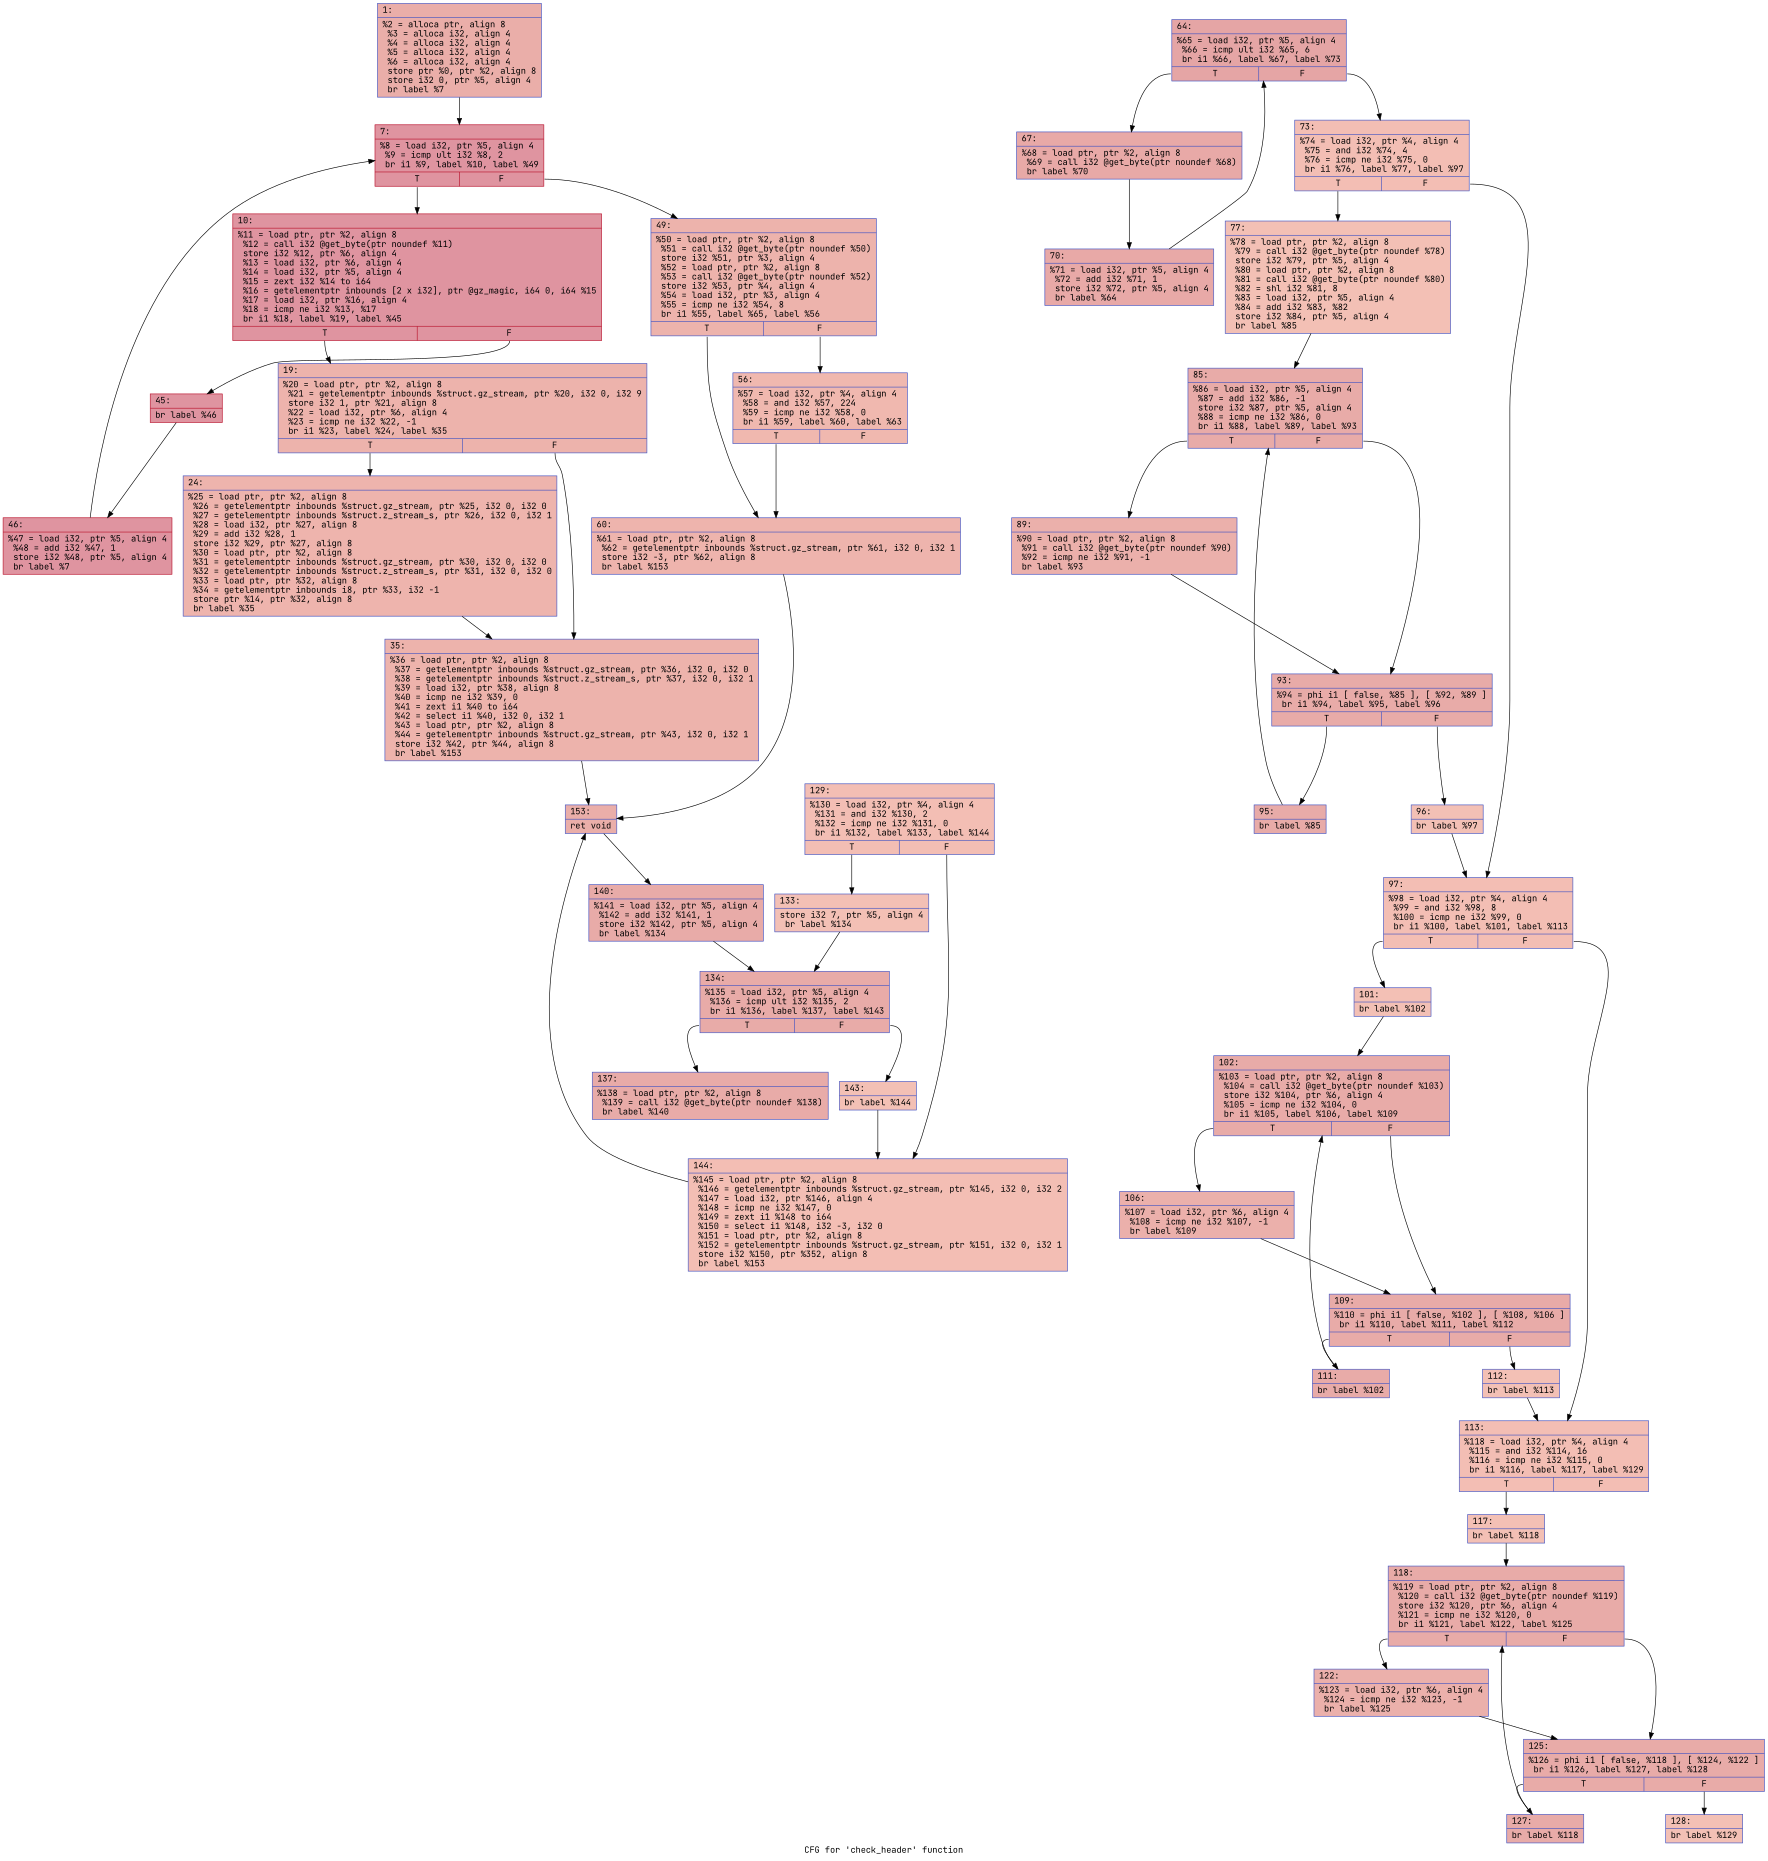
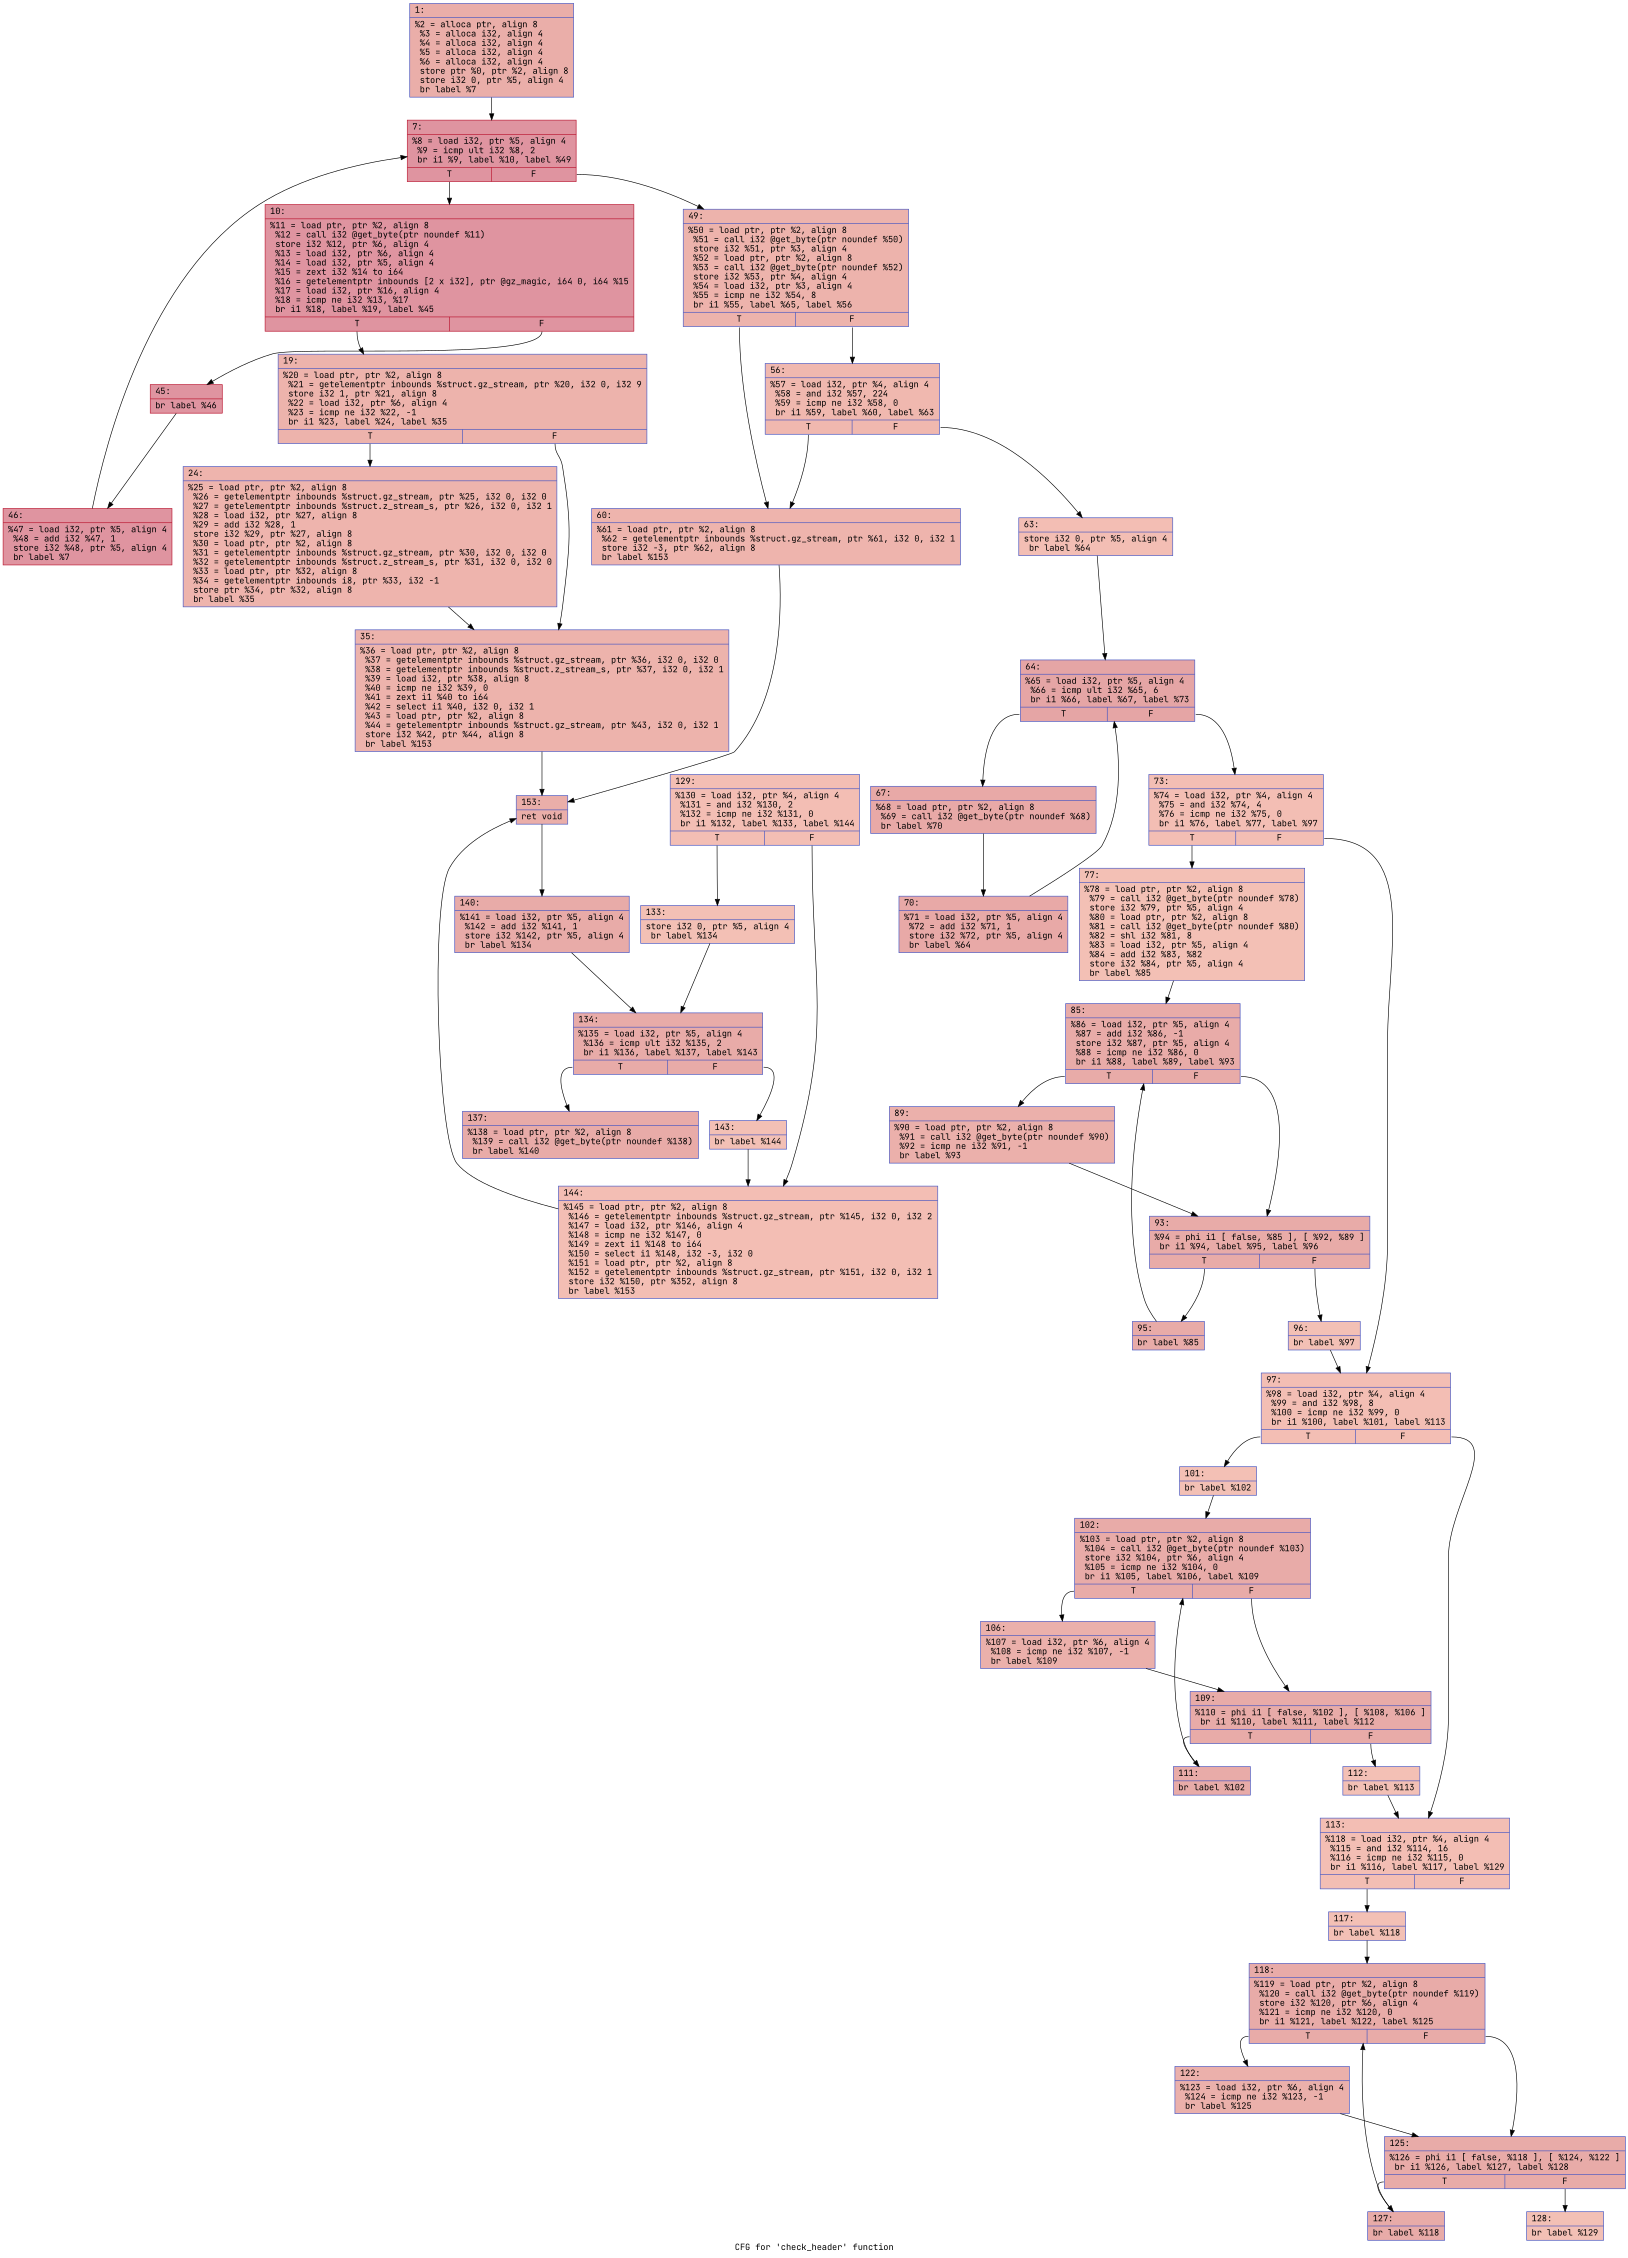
none -> (1096, 537)
(270, 599) -> (270, 590)
(852, 915) -> (718, 927)
